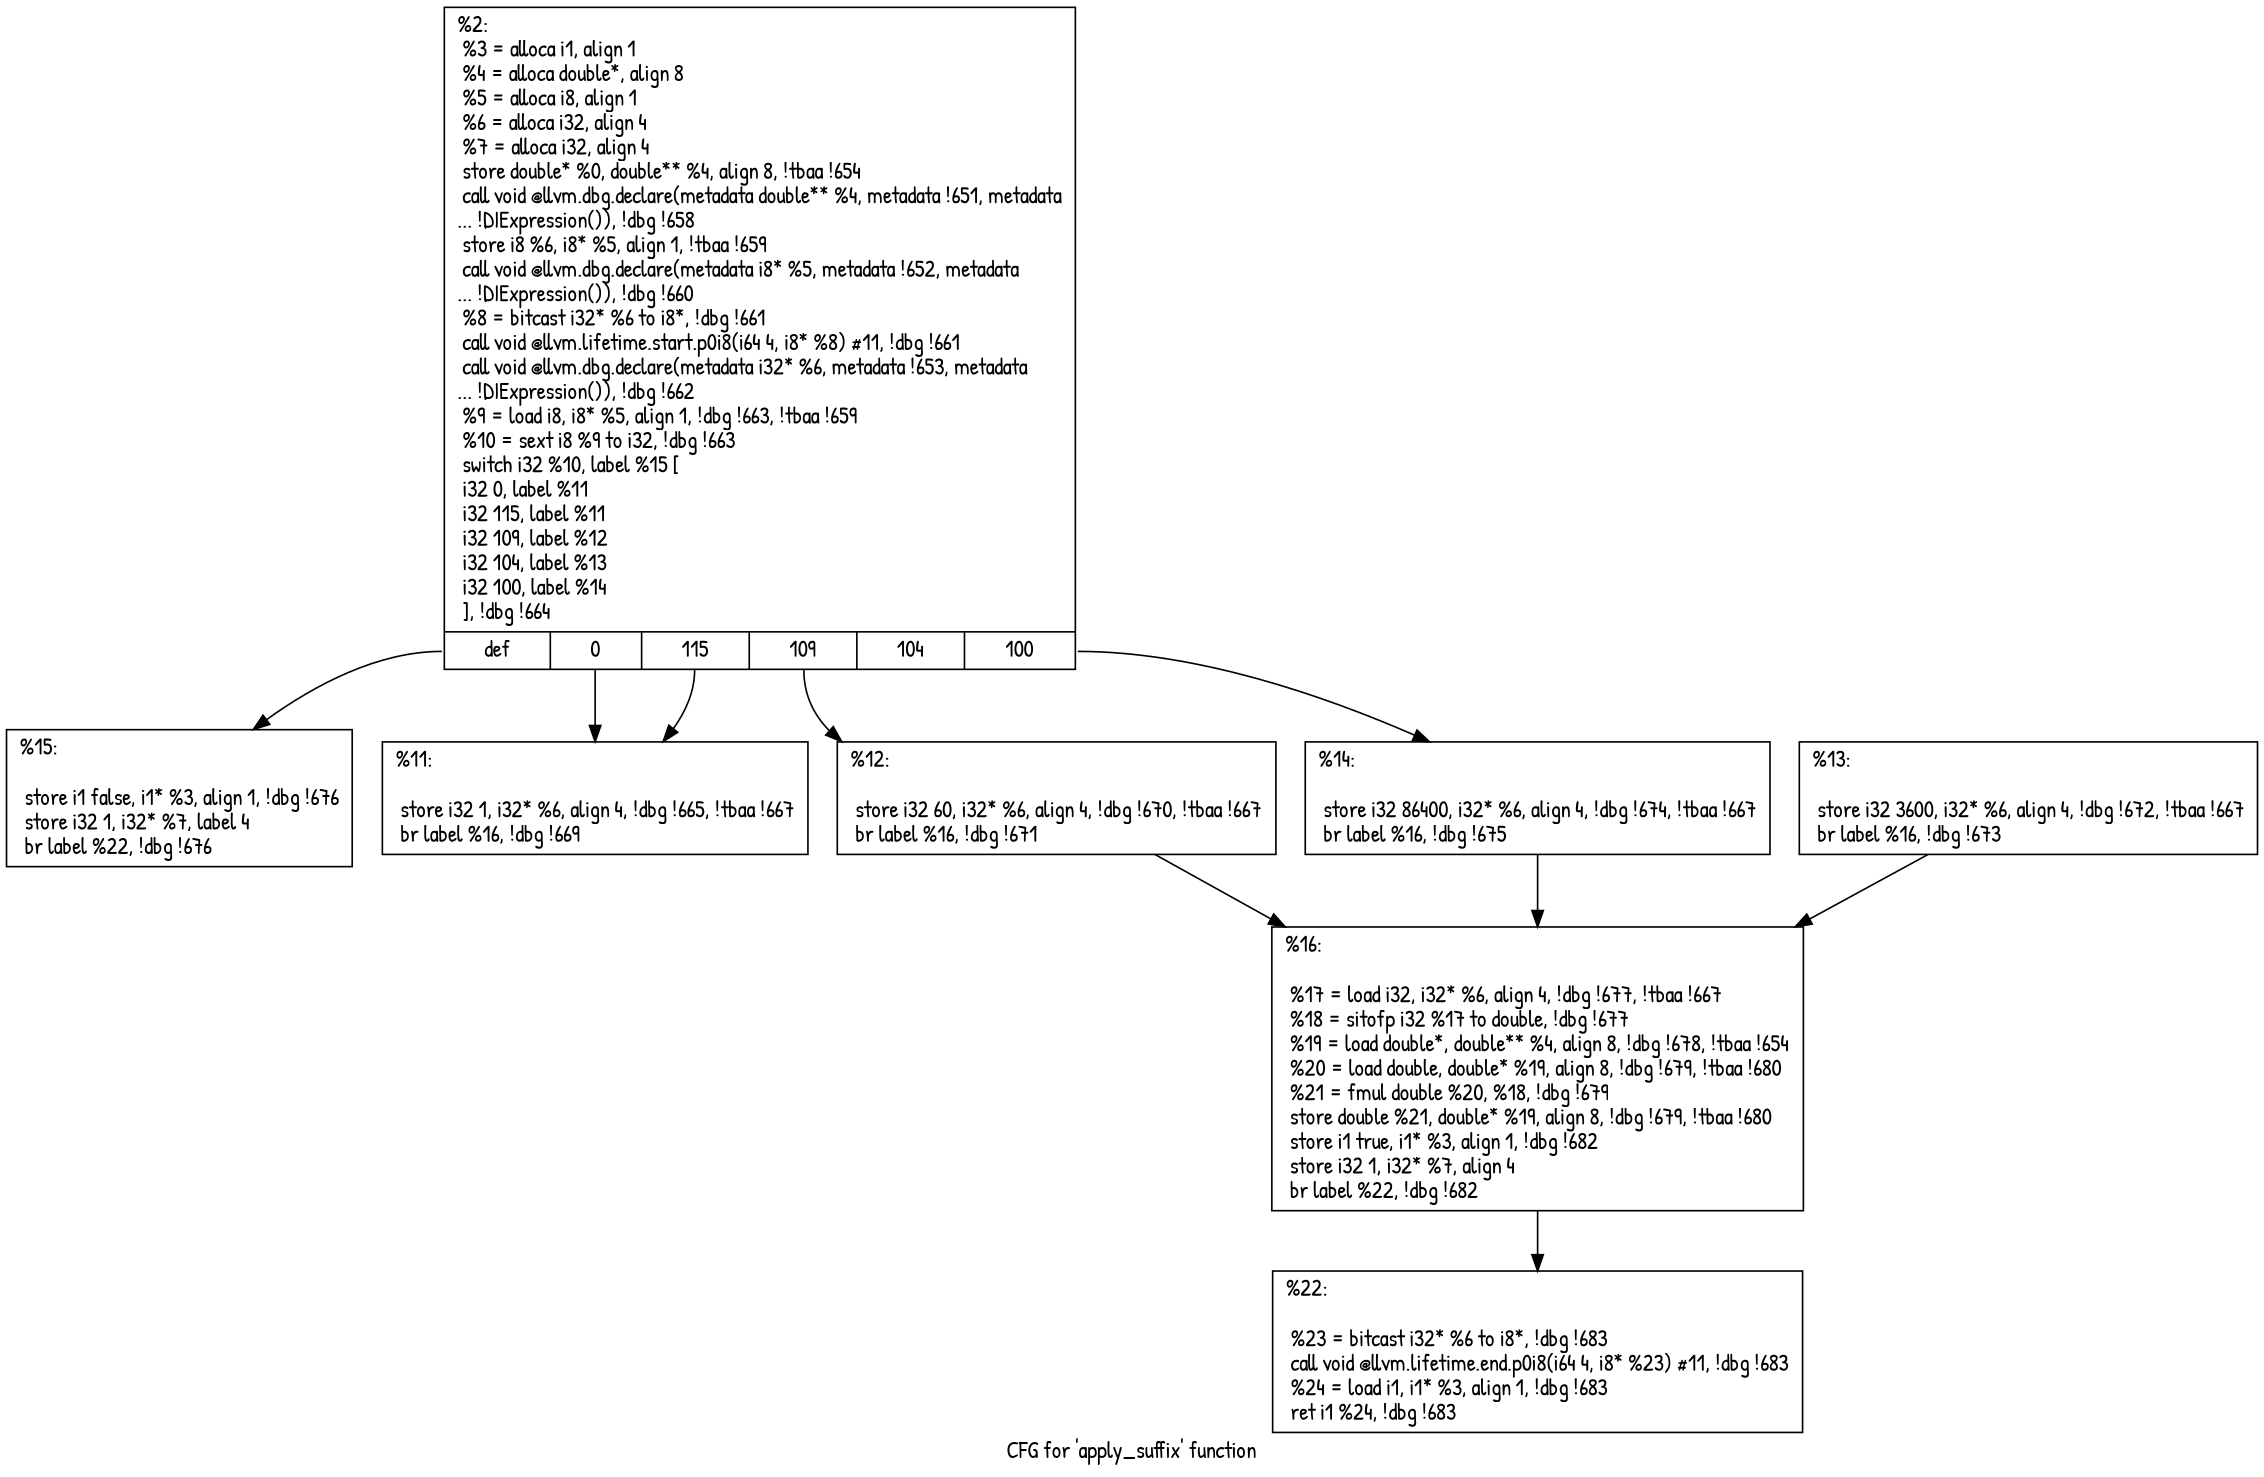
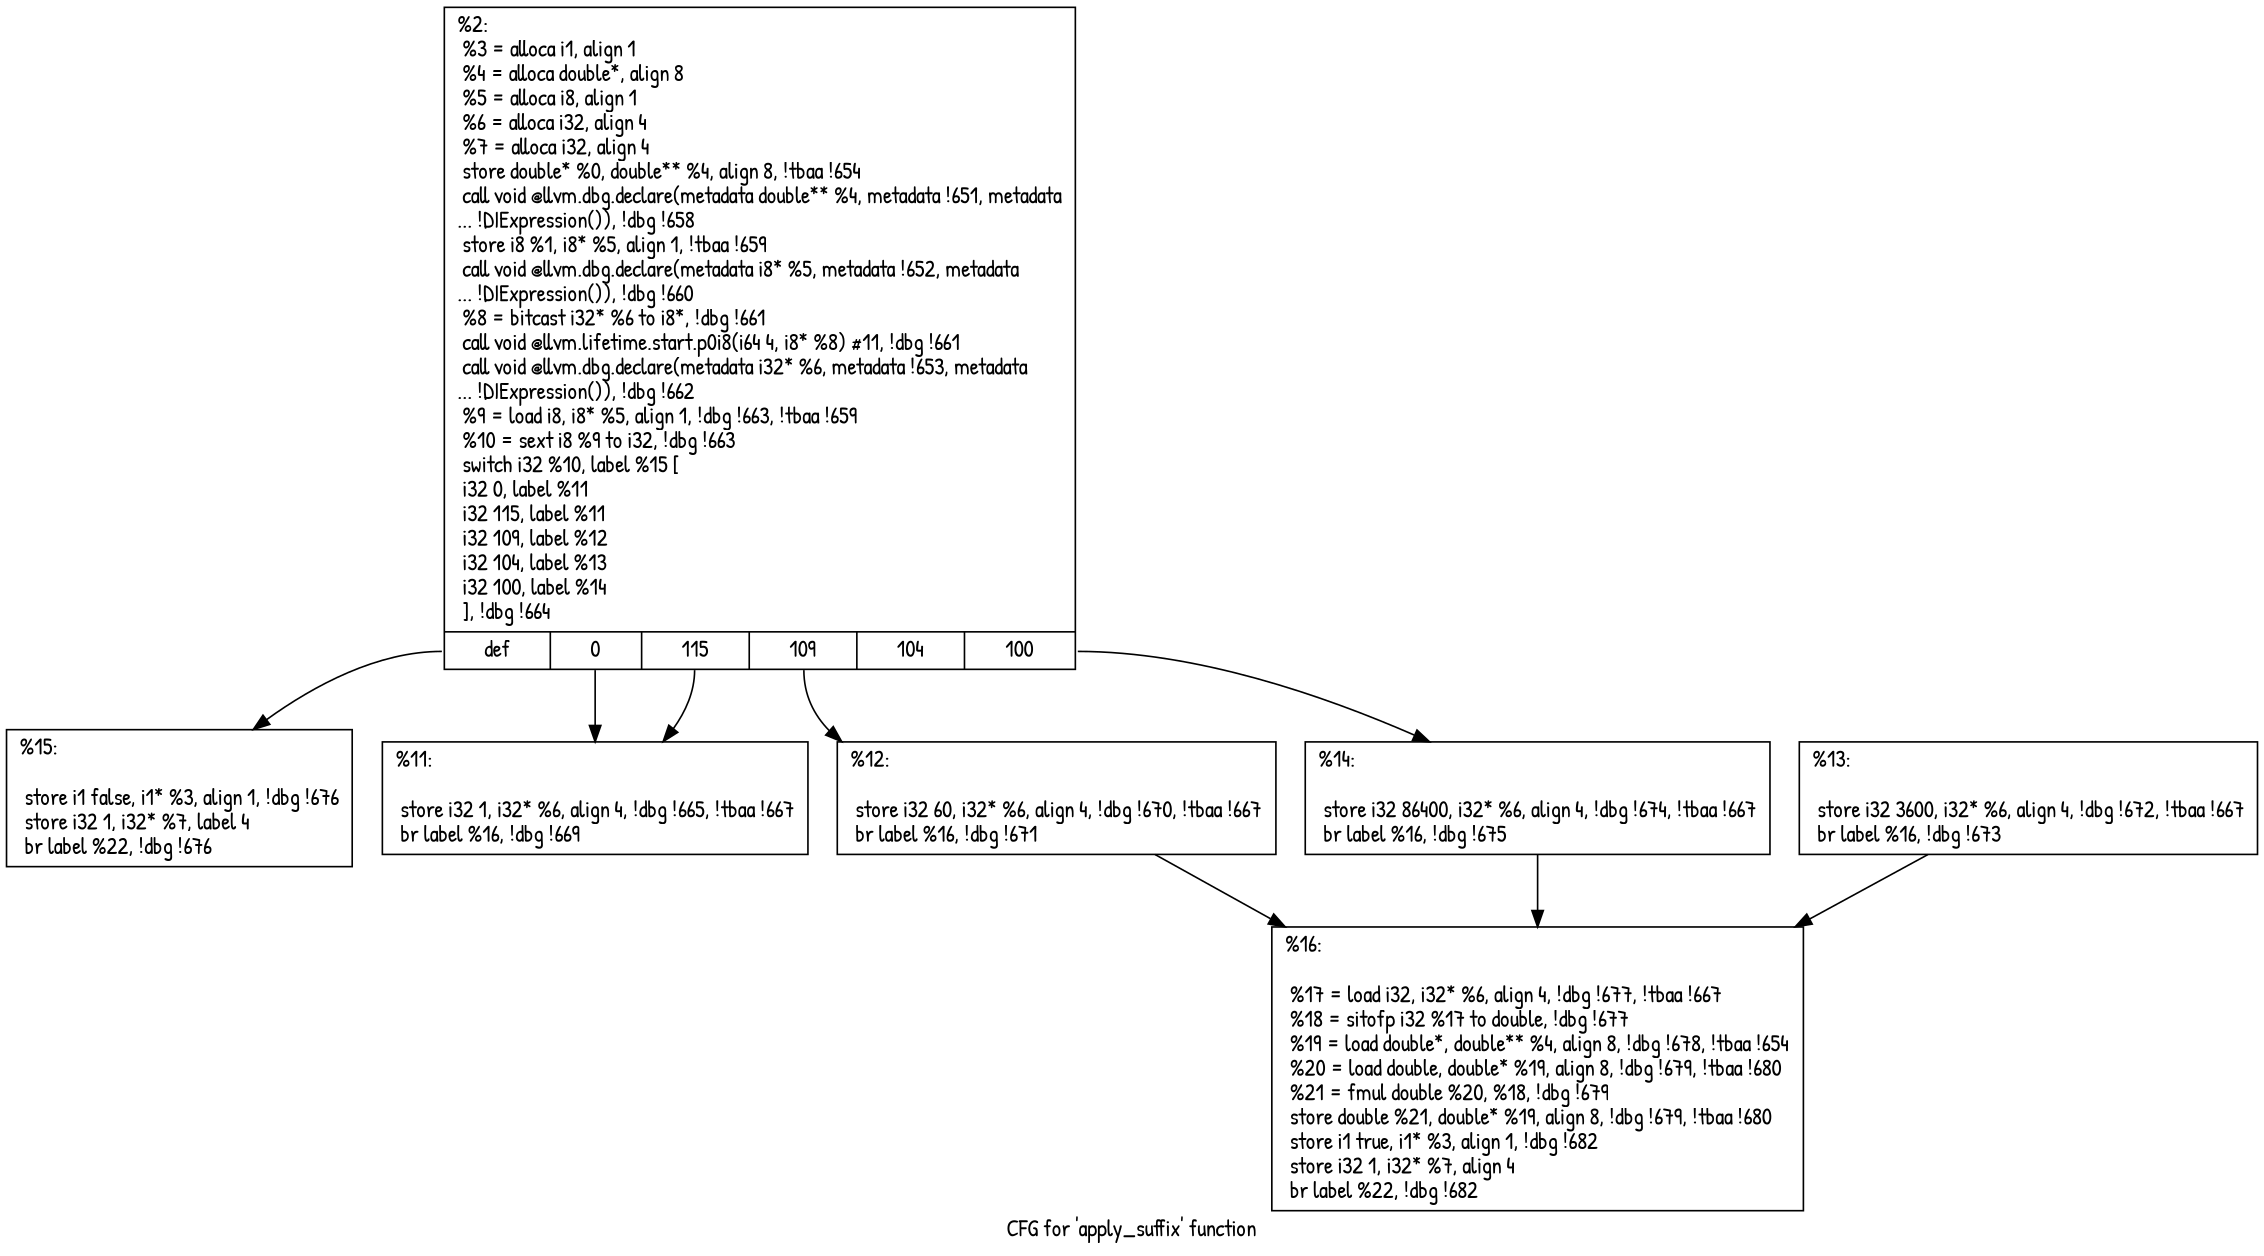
(612, 245) -> (612, 245)
(1538, 1352) -> none
